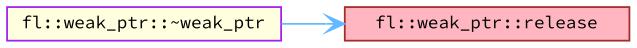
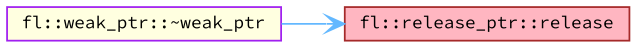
(487, 24) -> (487, 24)
